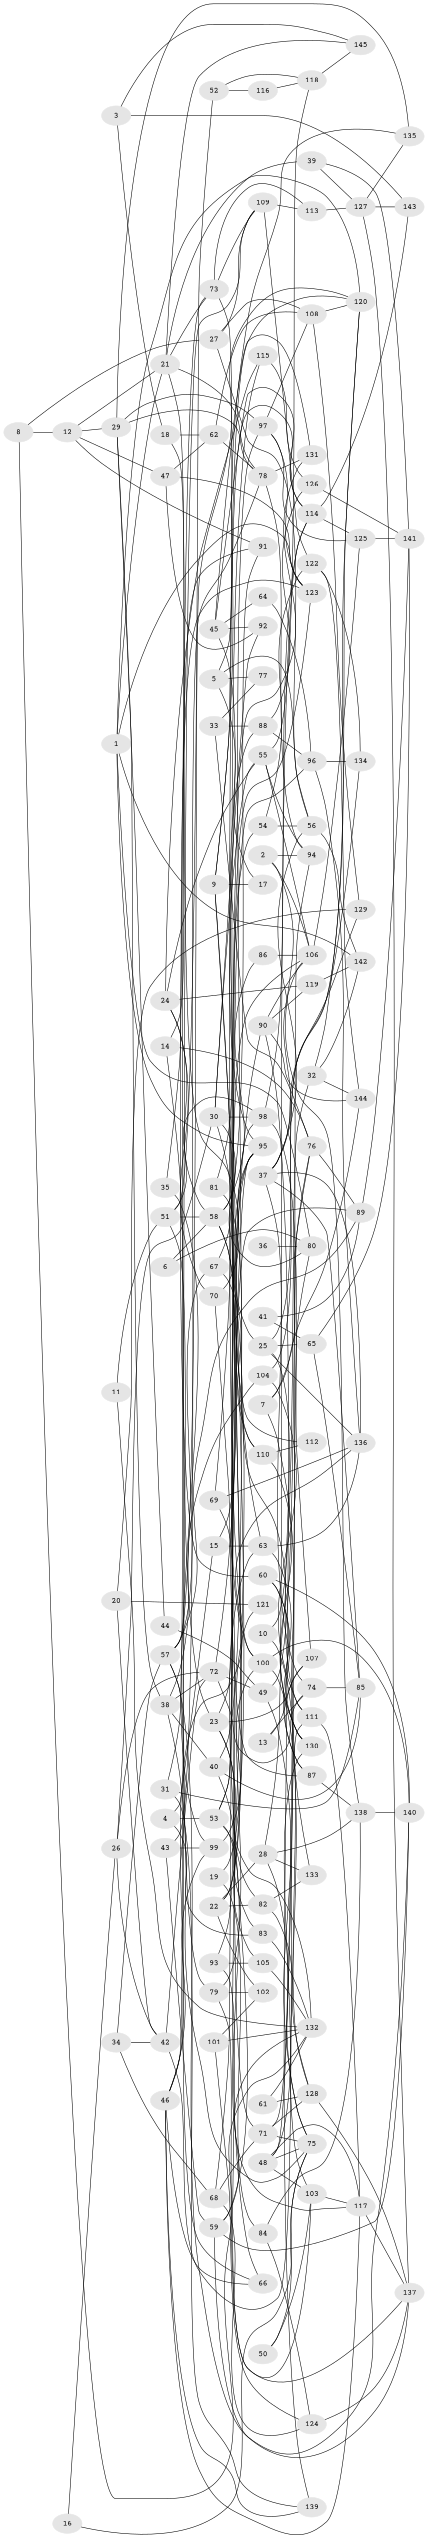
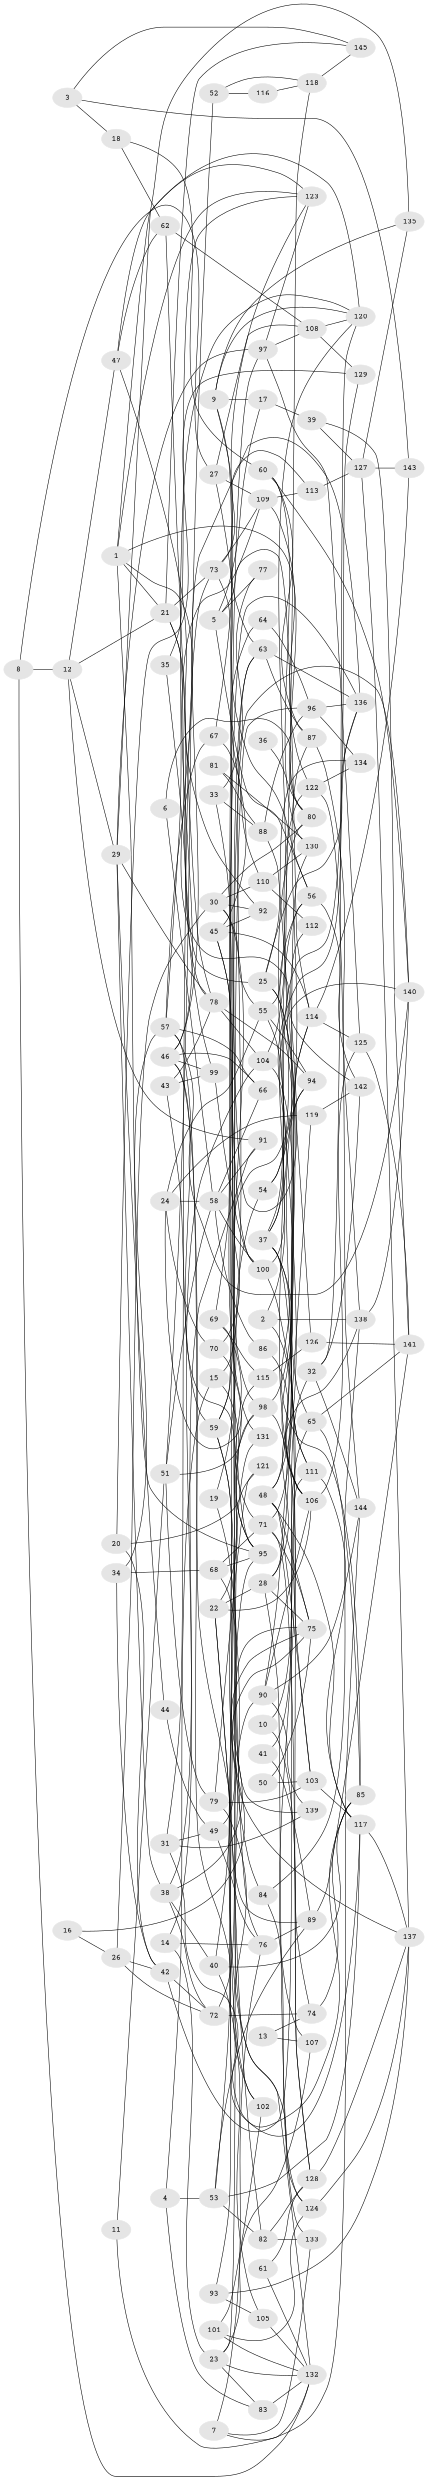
(207, 230) -> (290, 411)
(287, 466) -> (238, 1032)
(238, 1682) -> (192, 1837)
